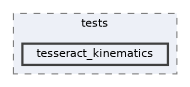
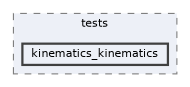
(95, 54) -> (95, 54)
